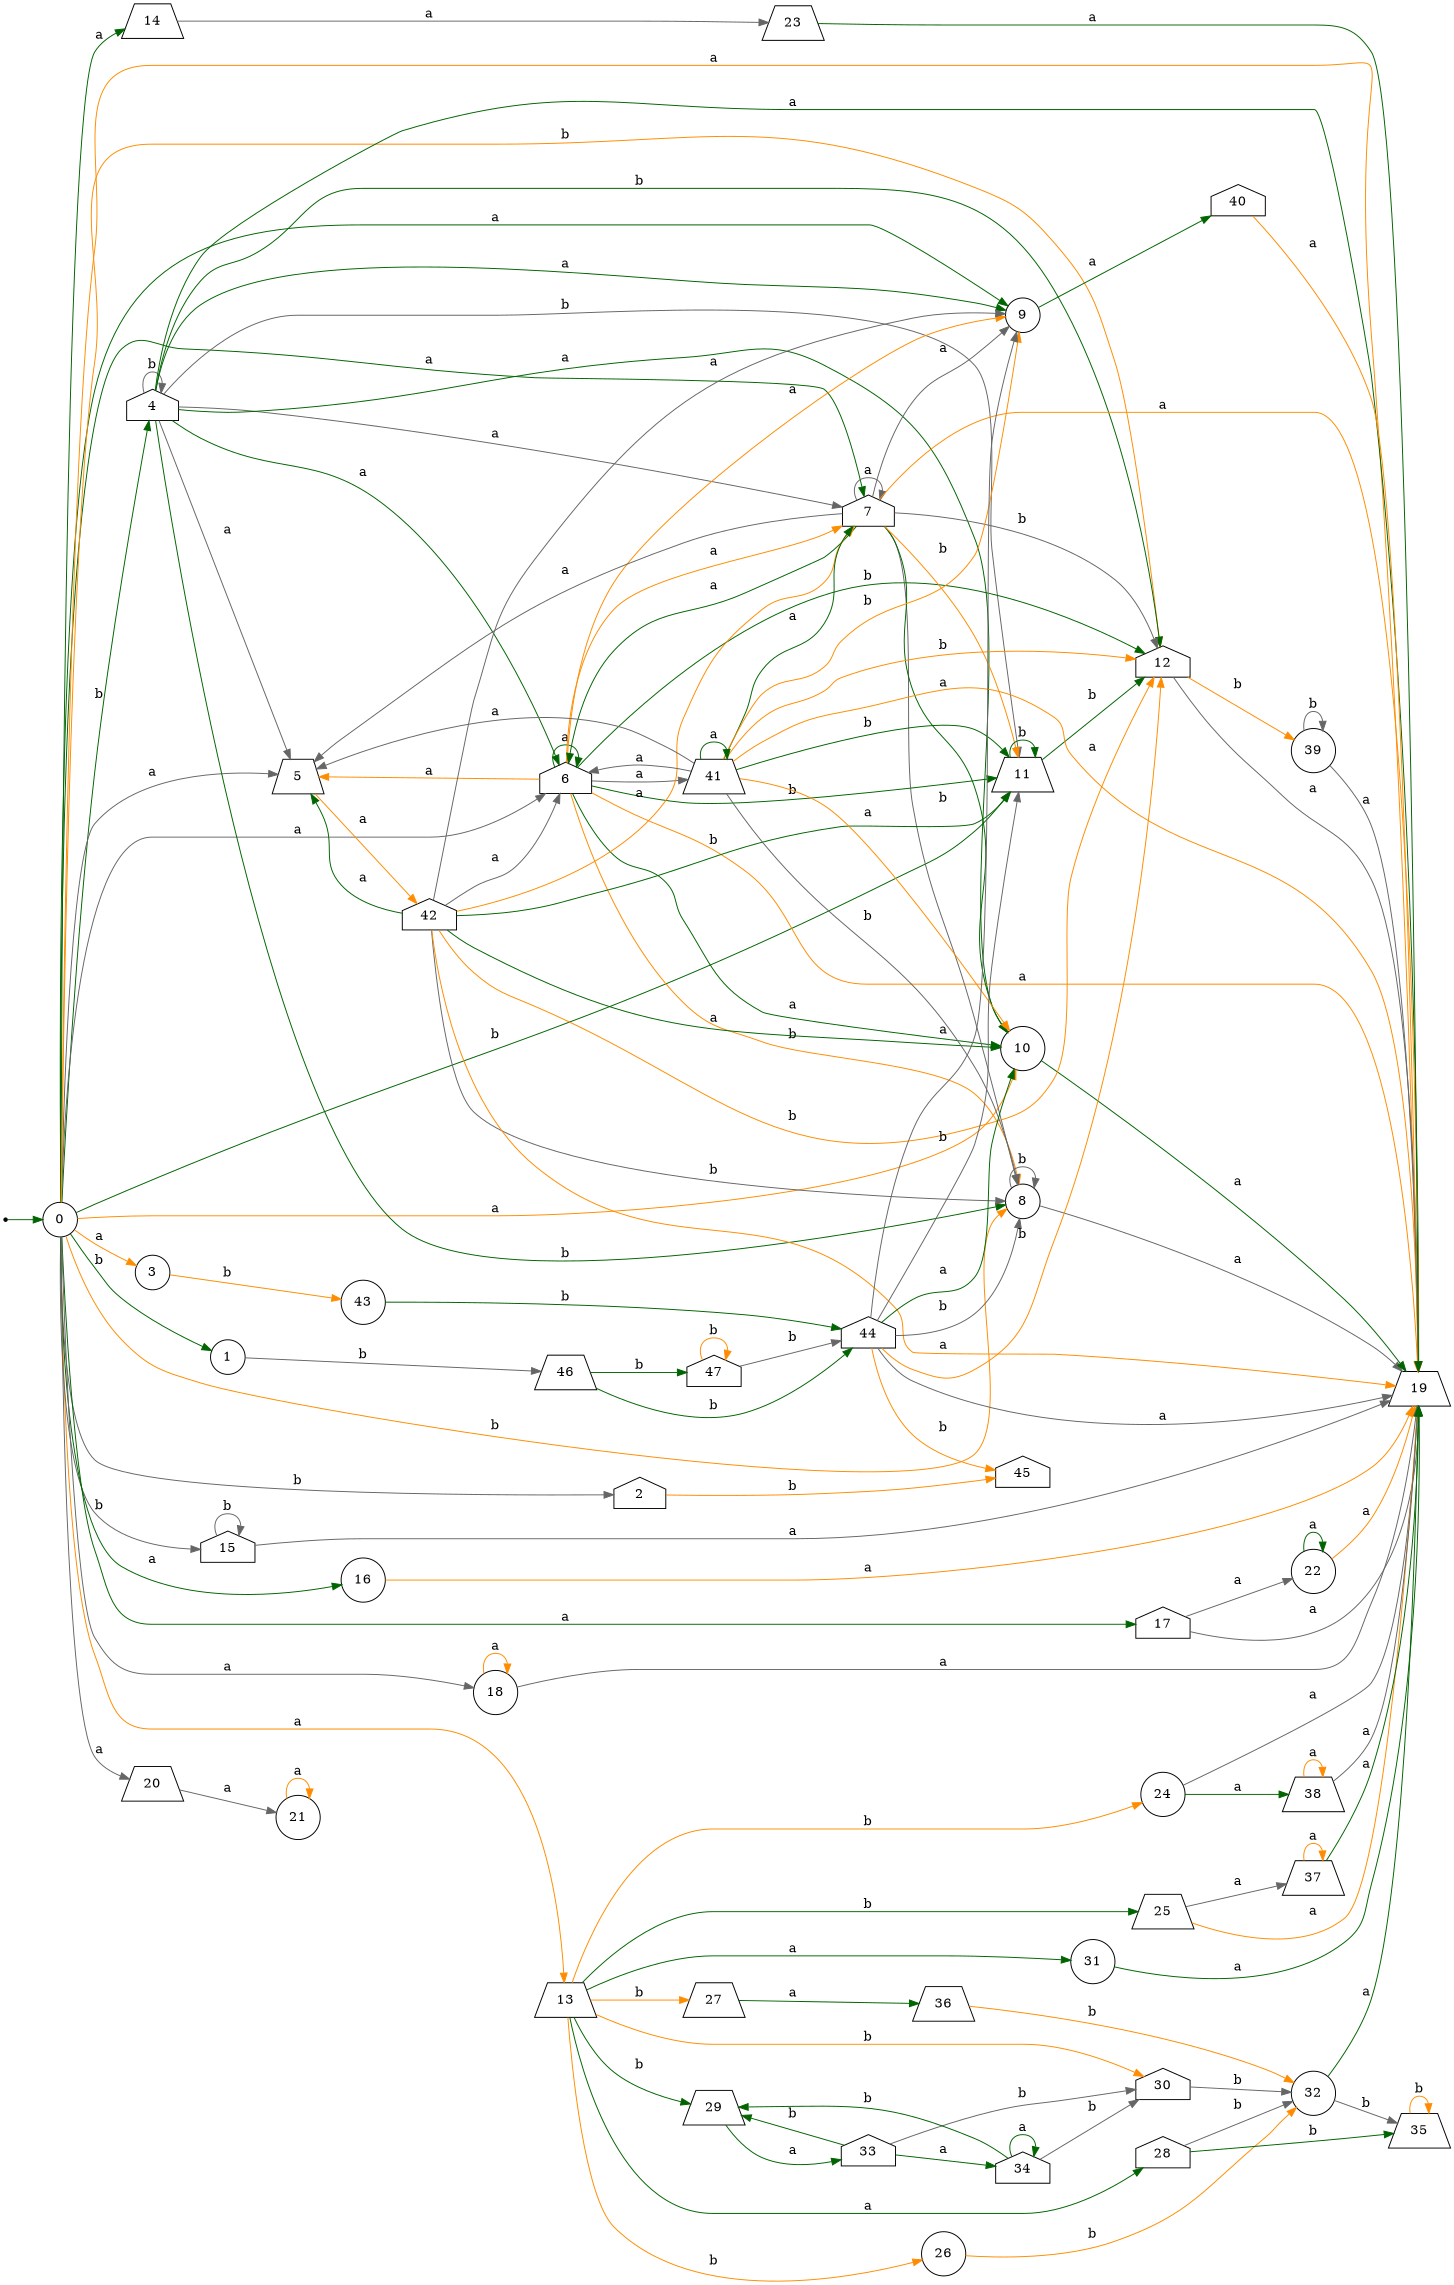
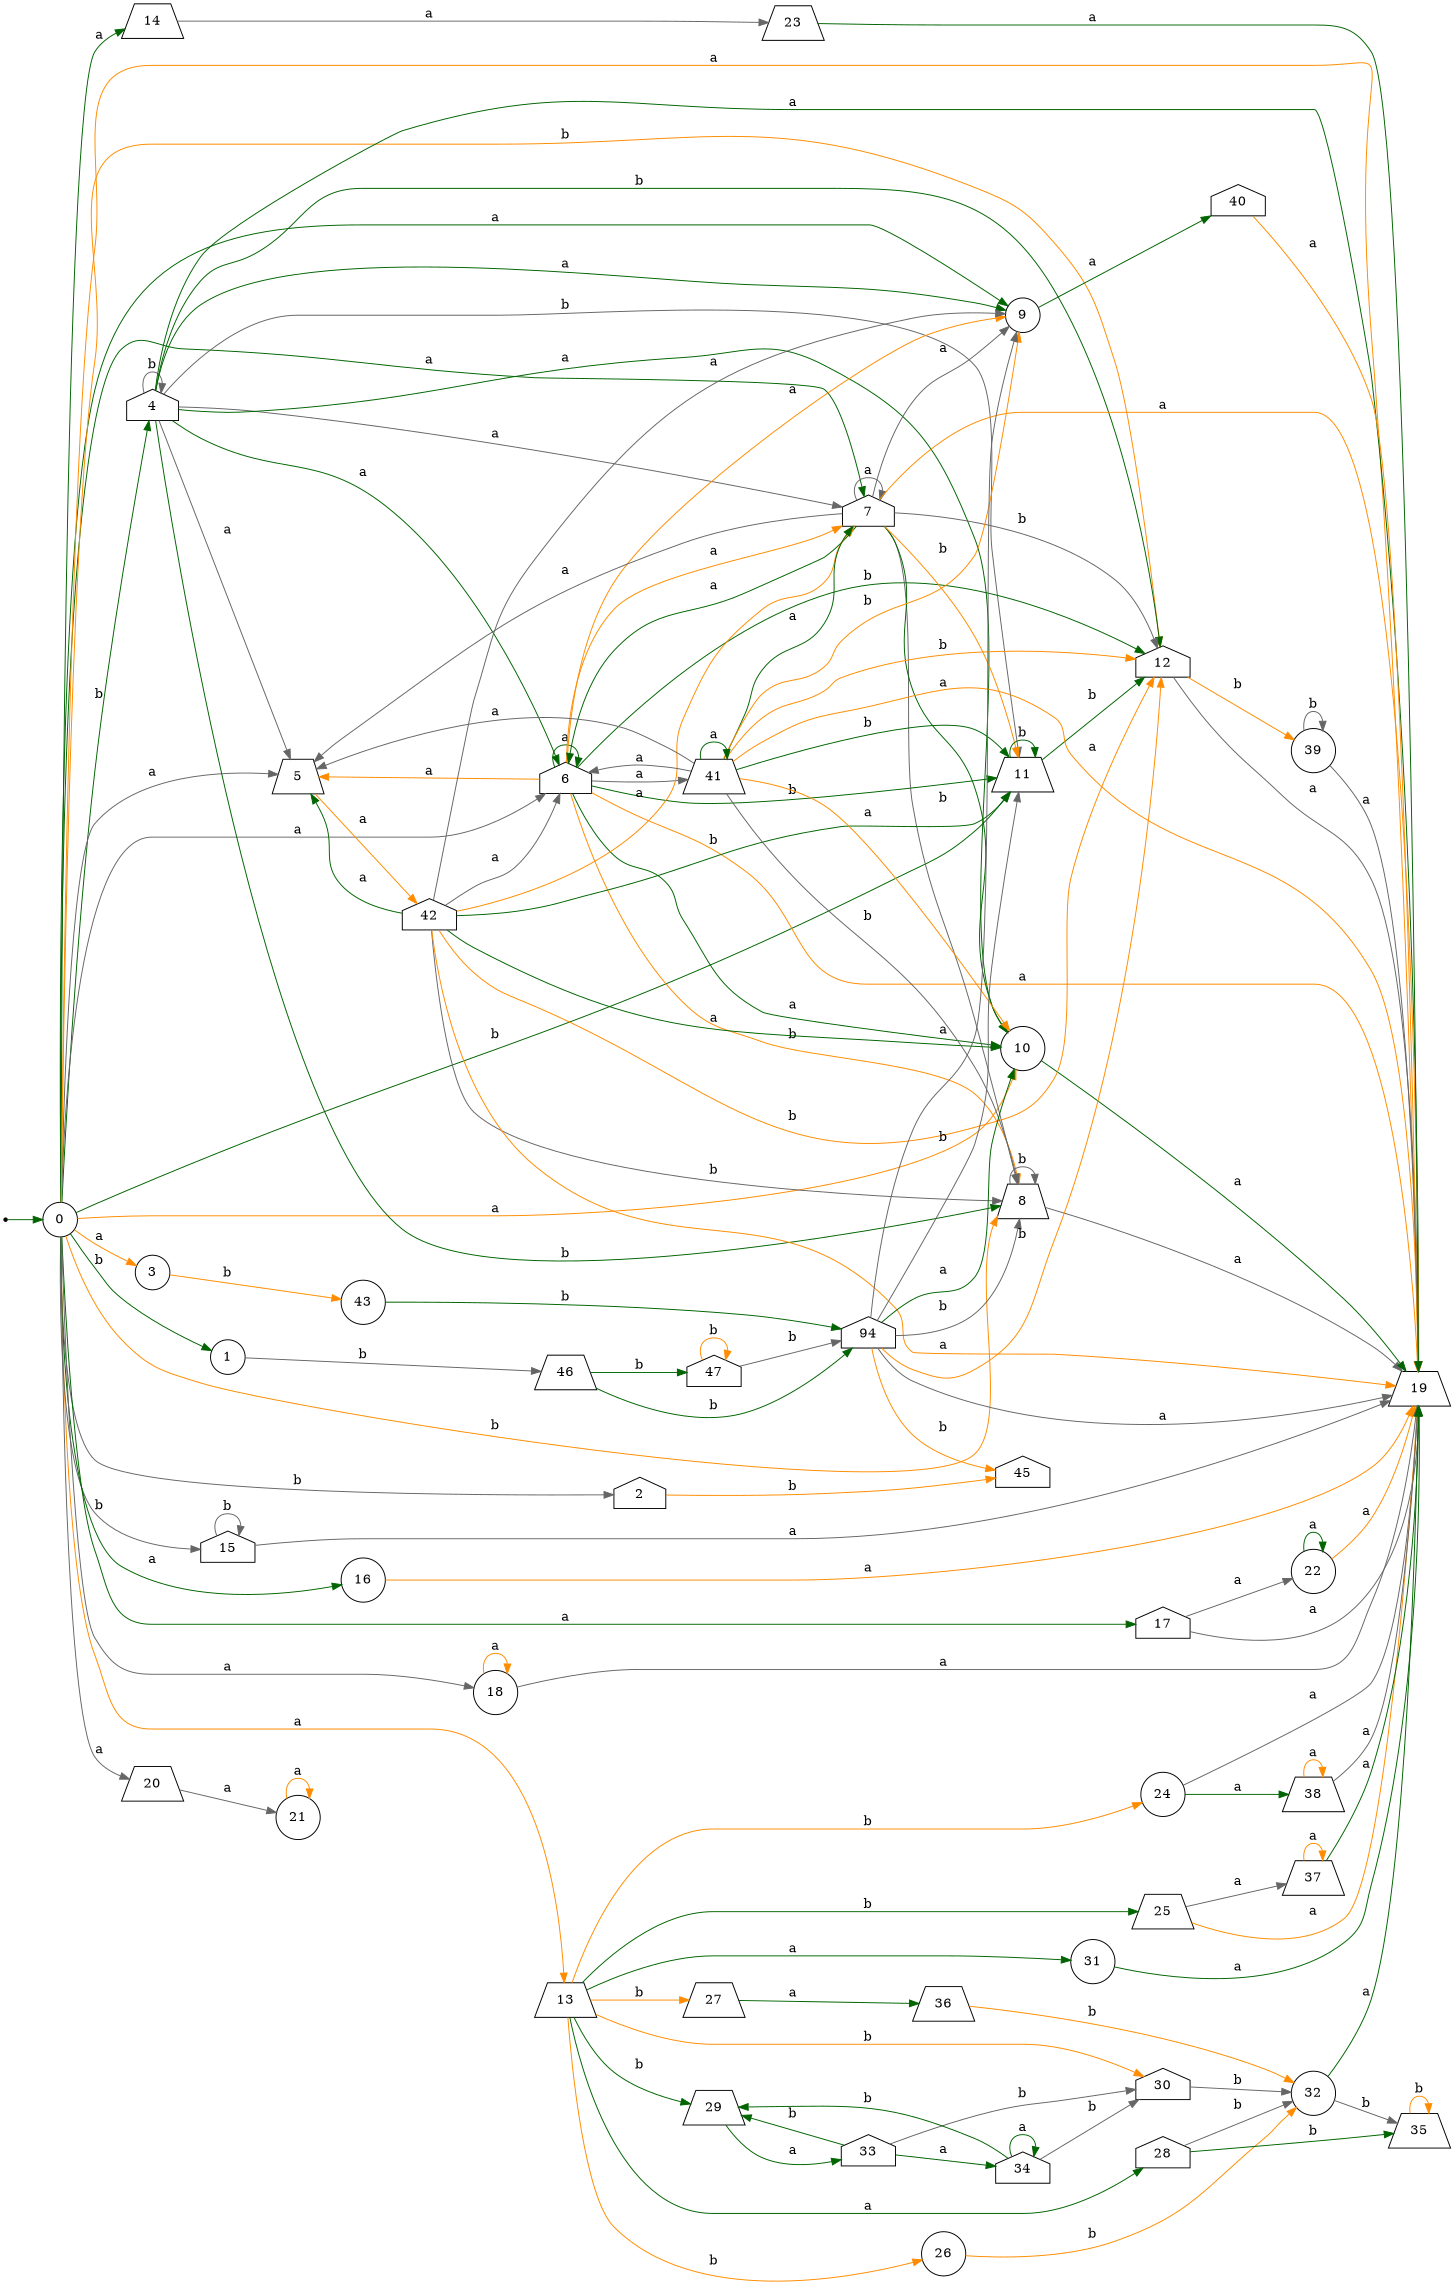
(1023, 1201) -> (1023, 1201)
(868, 1334) -> (868, 1334)
